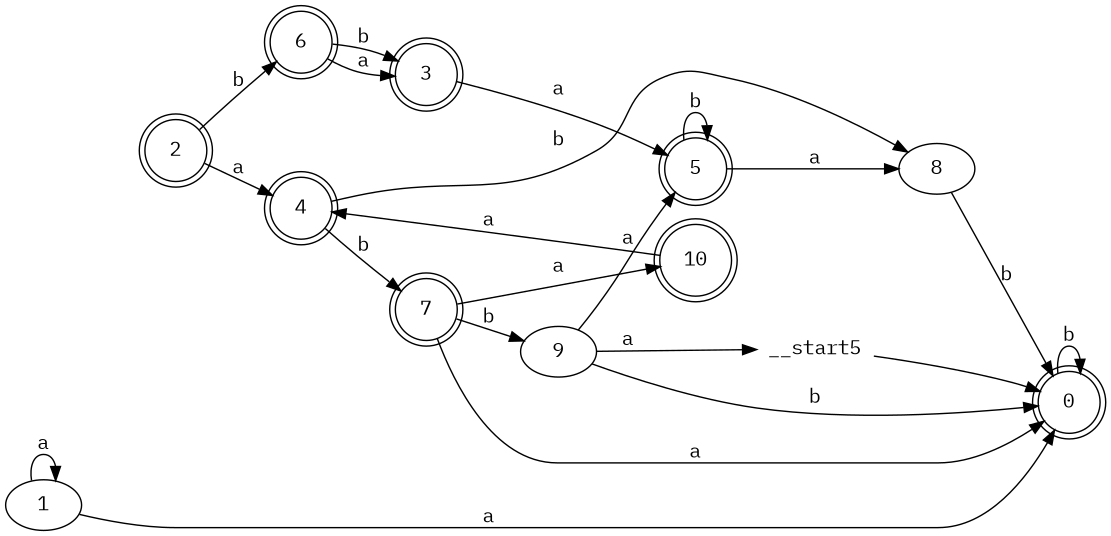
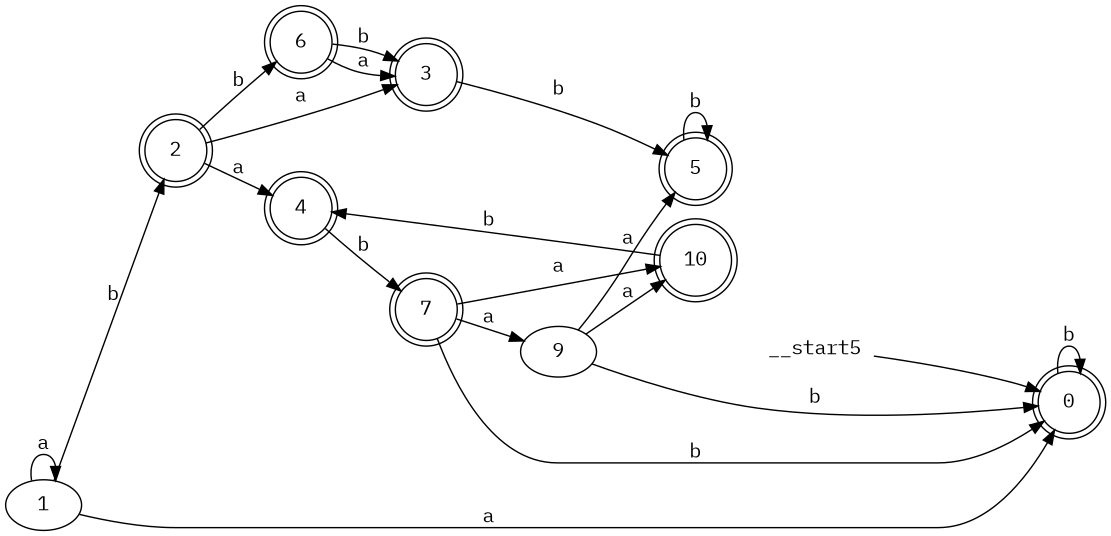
(559, 89) -> (559, 89)
none -> (295, 118)
(937, 169) -> none
(489, 220) -> (489, 220)
(489, 317) -> (489, 317)
none -> (107, 336)
(670, 351) -> (620, 311)
(696, 452) -> (696, 452)
